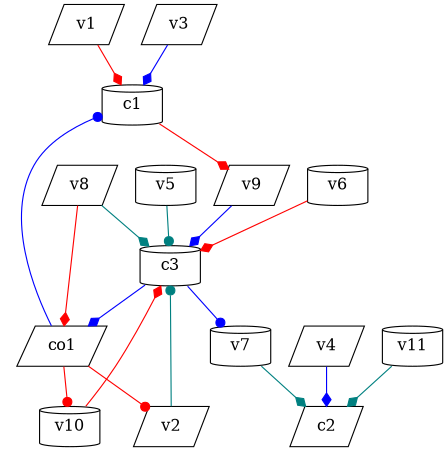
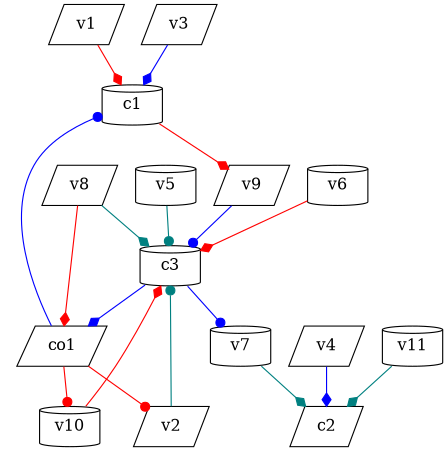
(214, 223) -> (214, 223)
